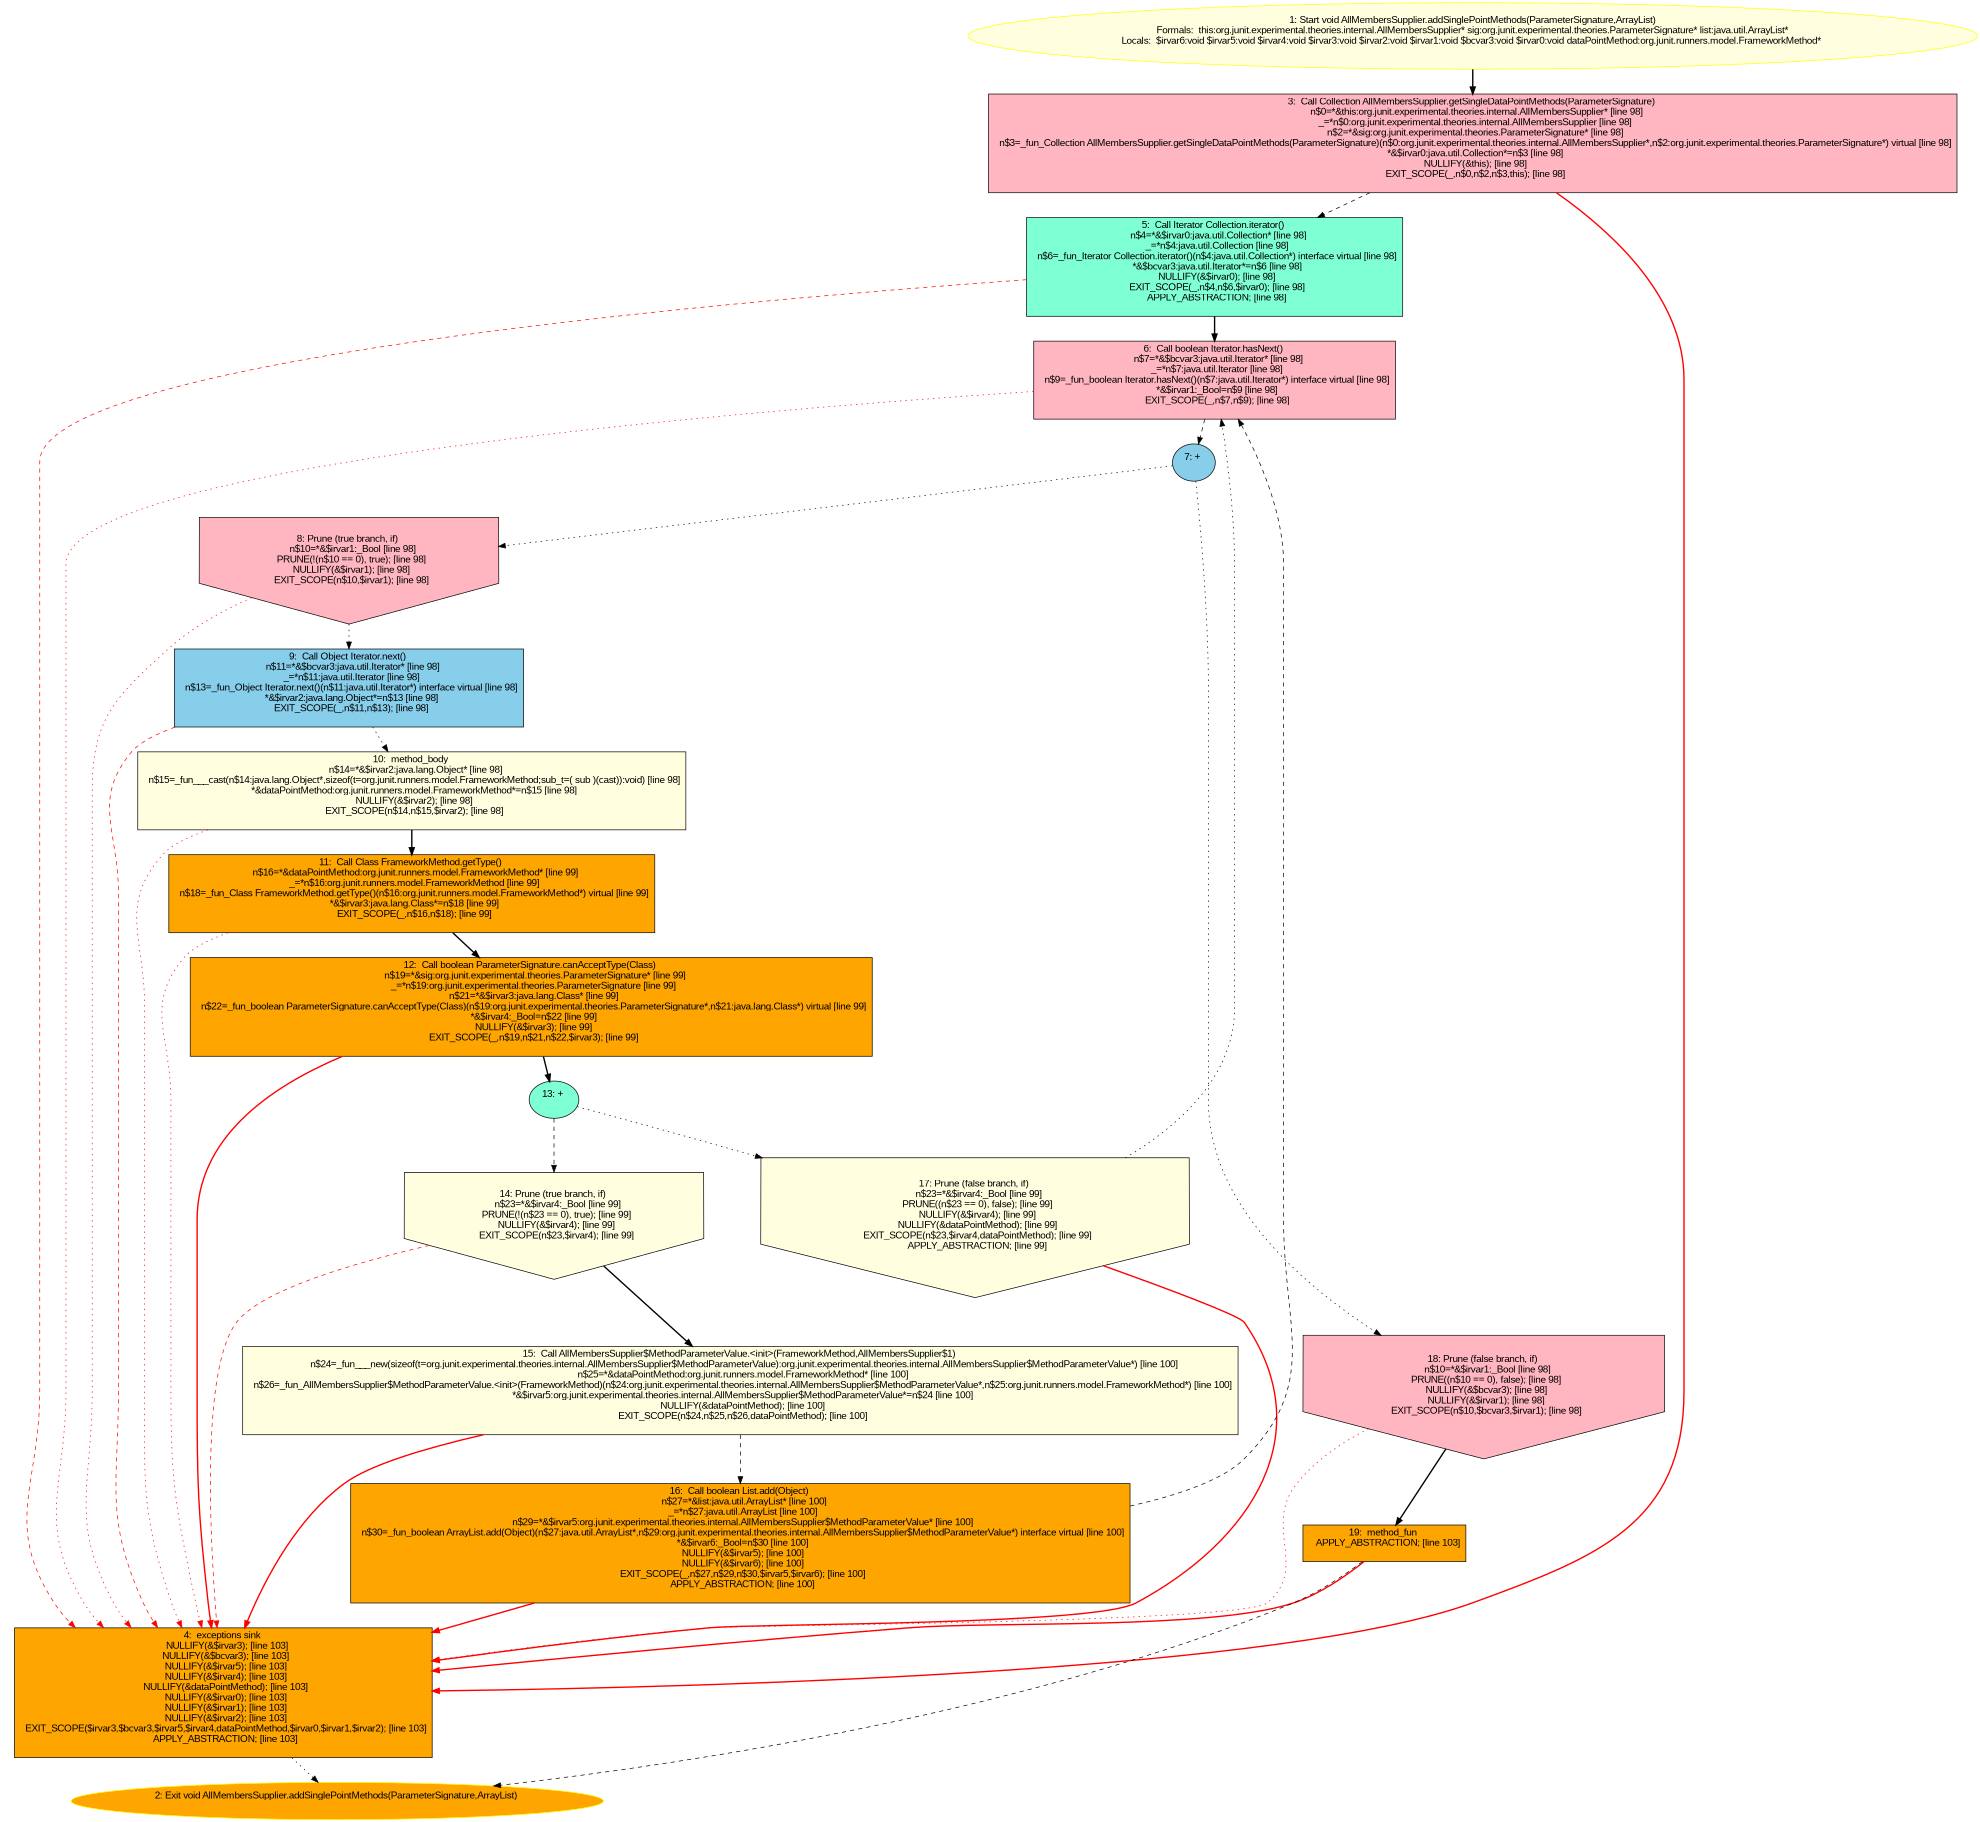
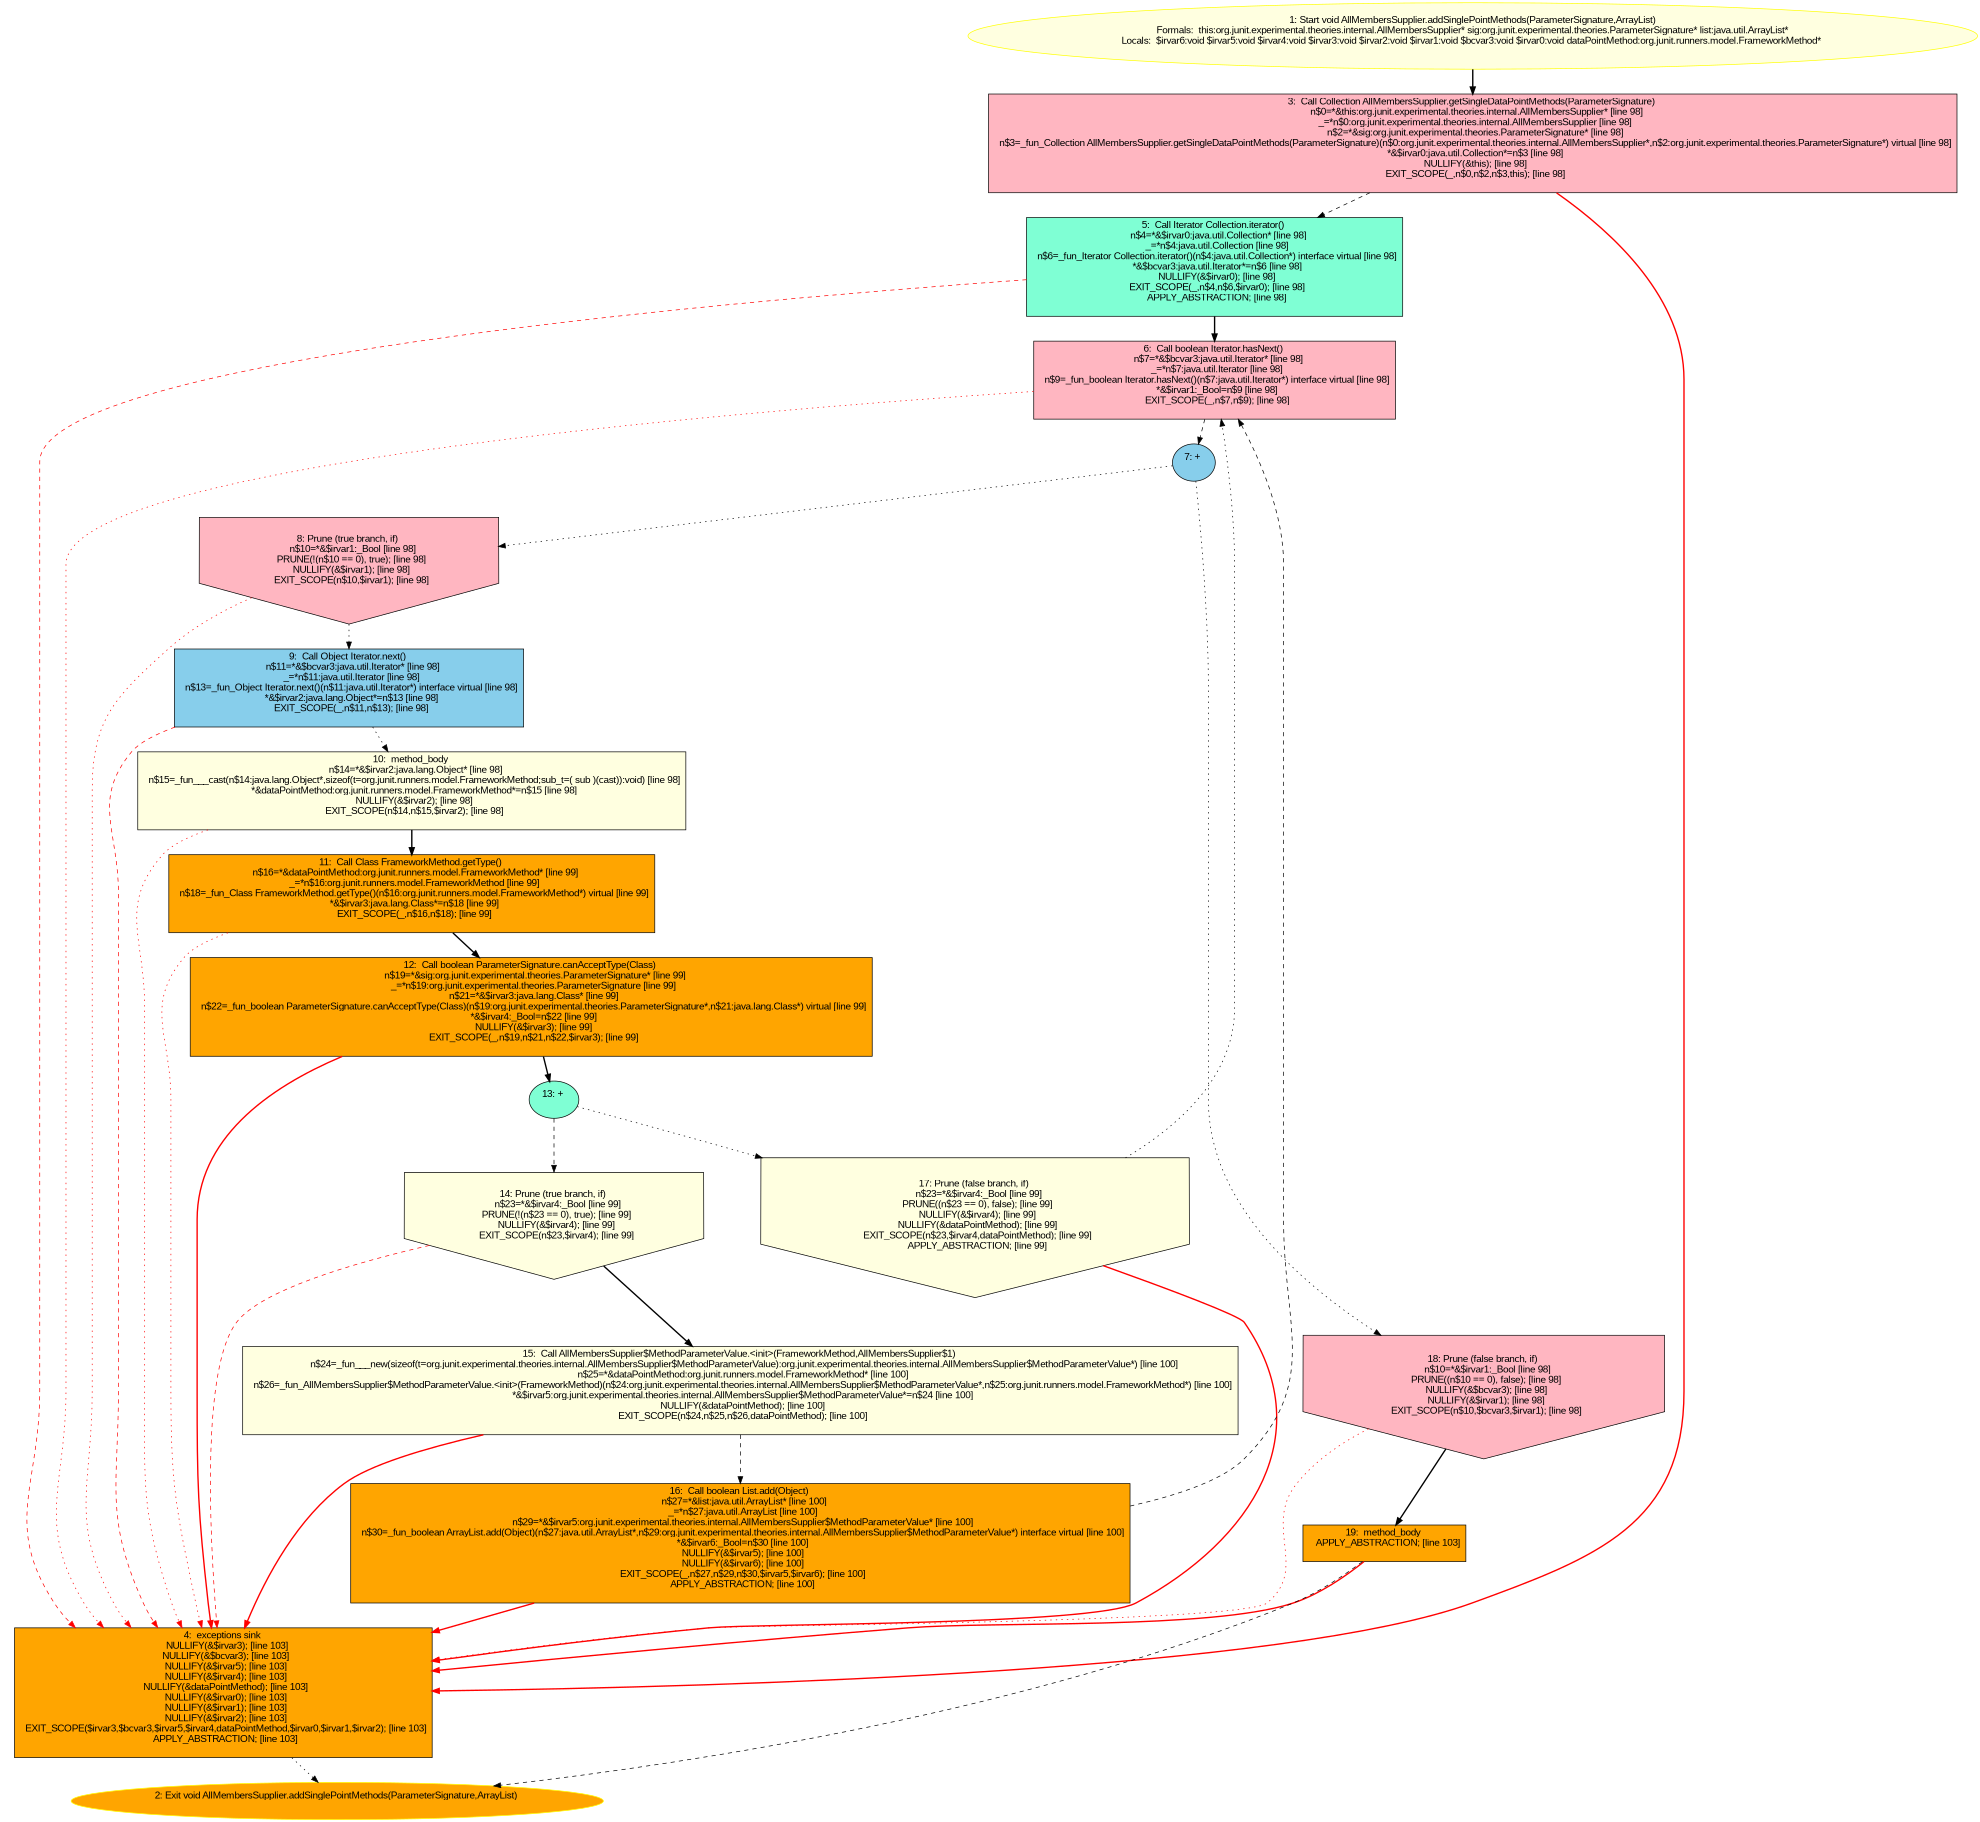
(1384, 1543) -> (1384, 1543)
